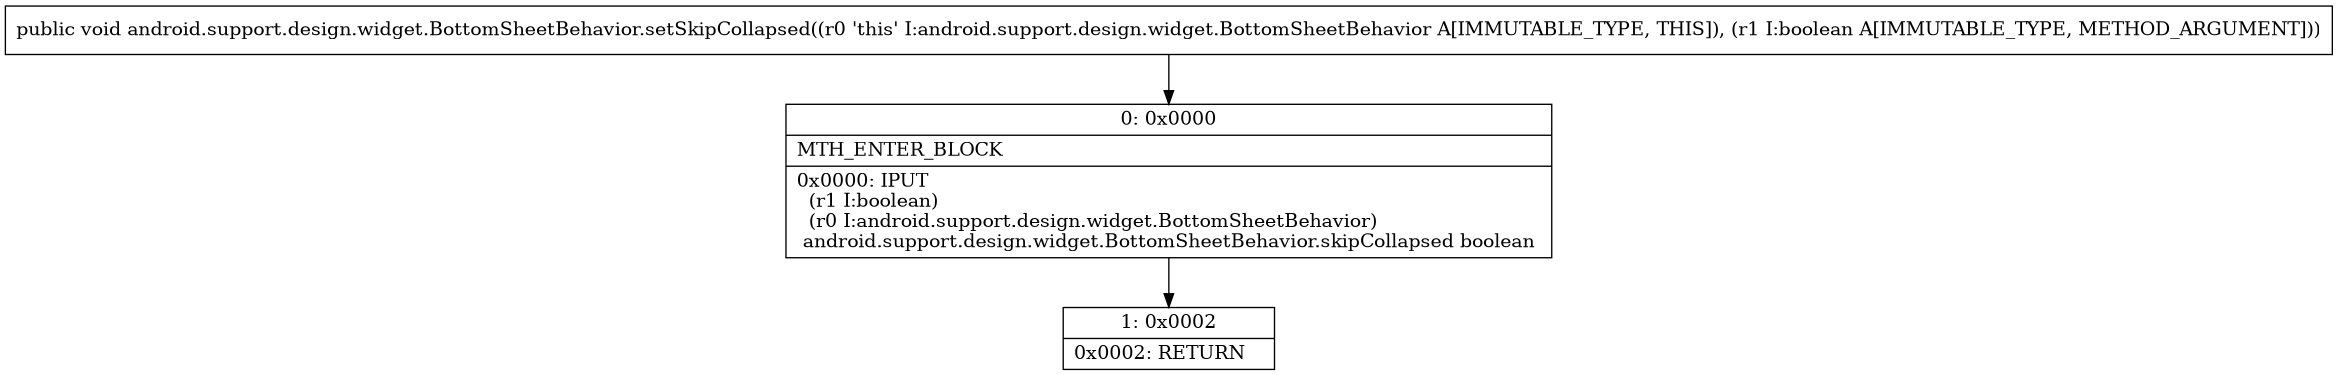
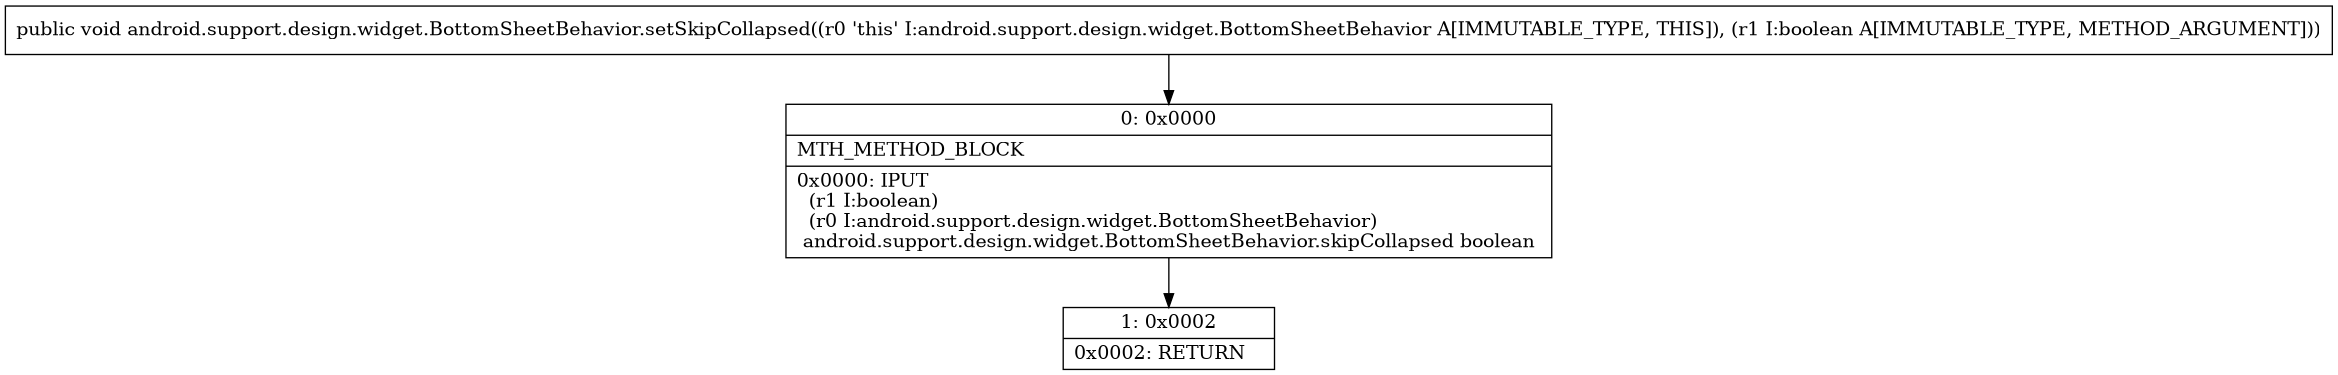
(900, 150) -> (910, 150)
